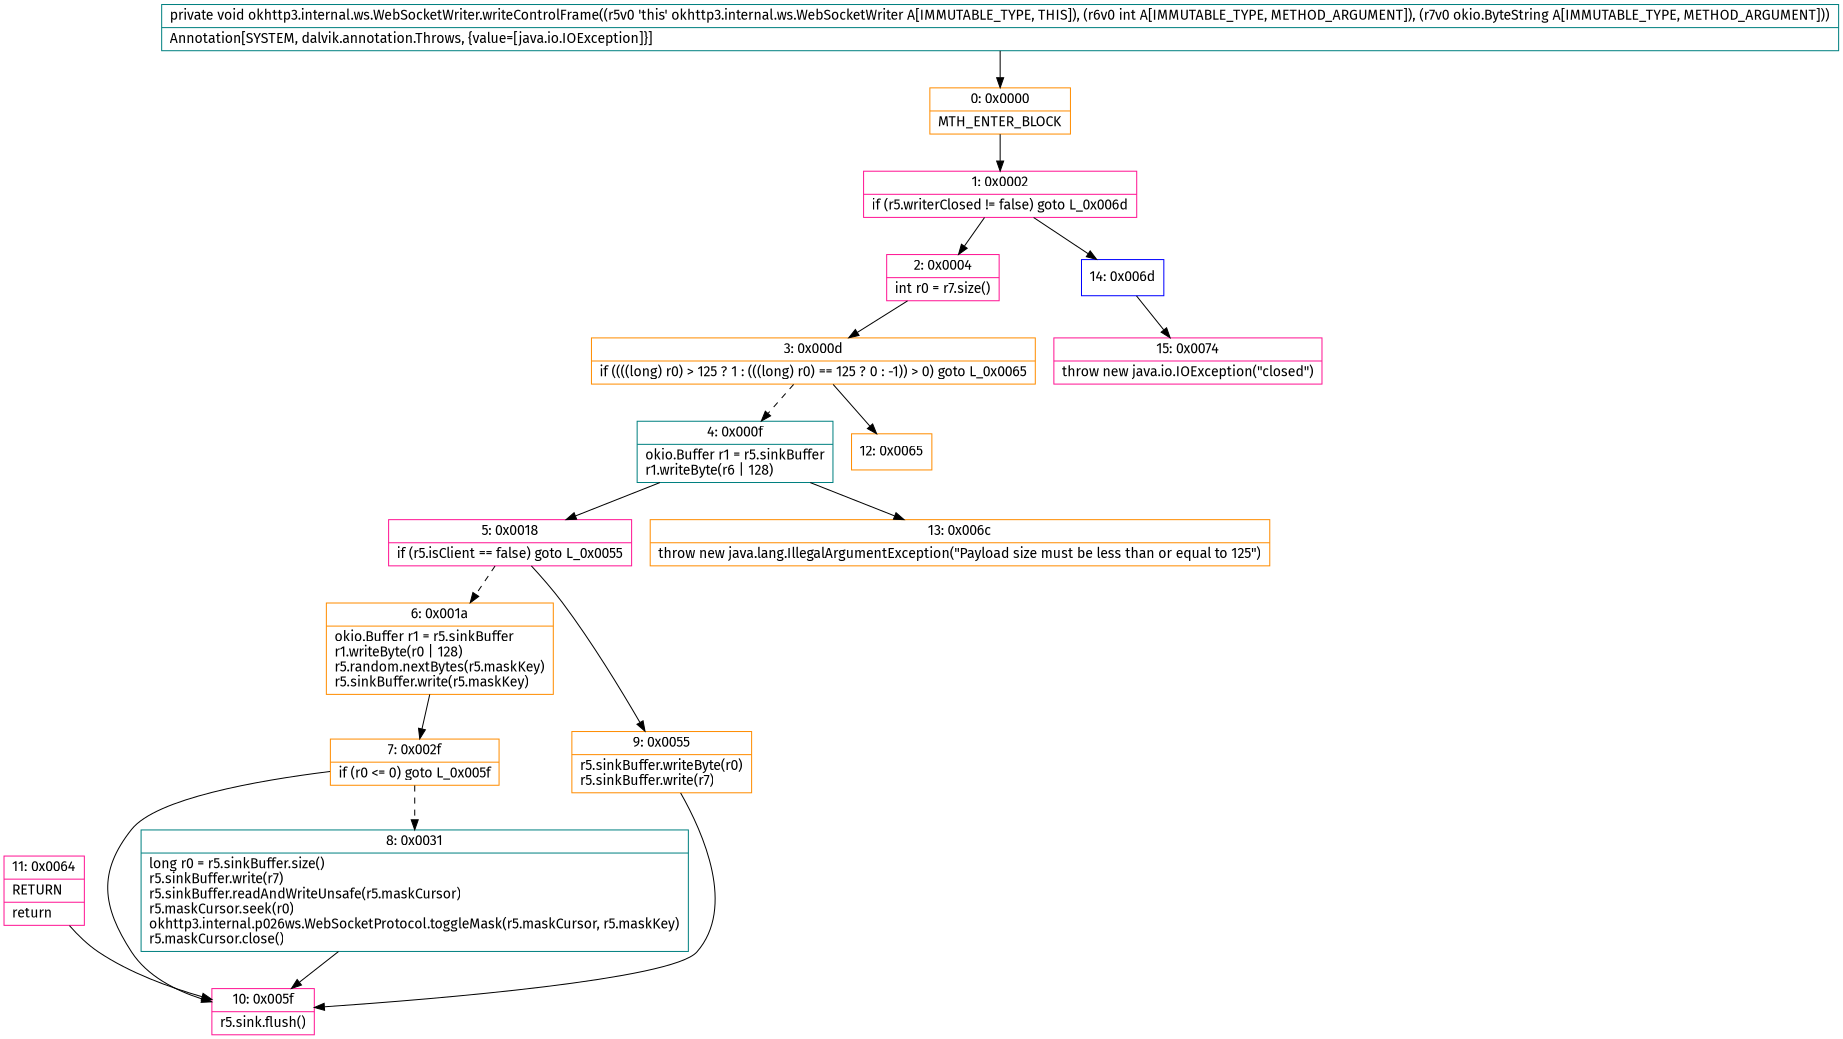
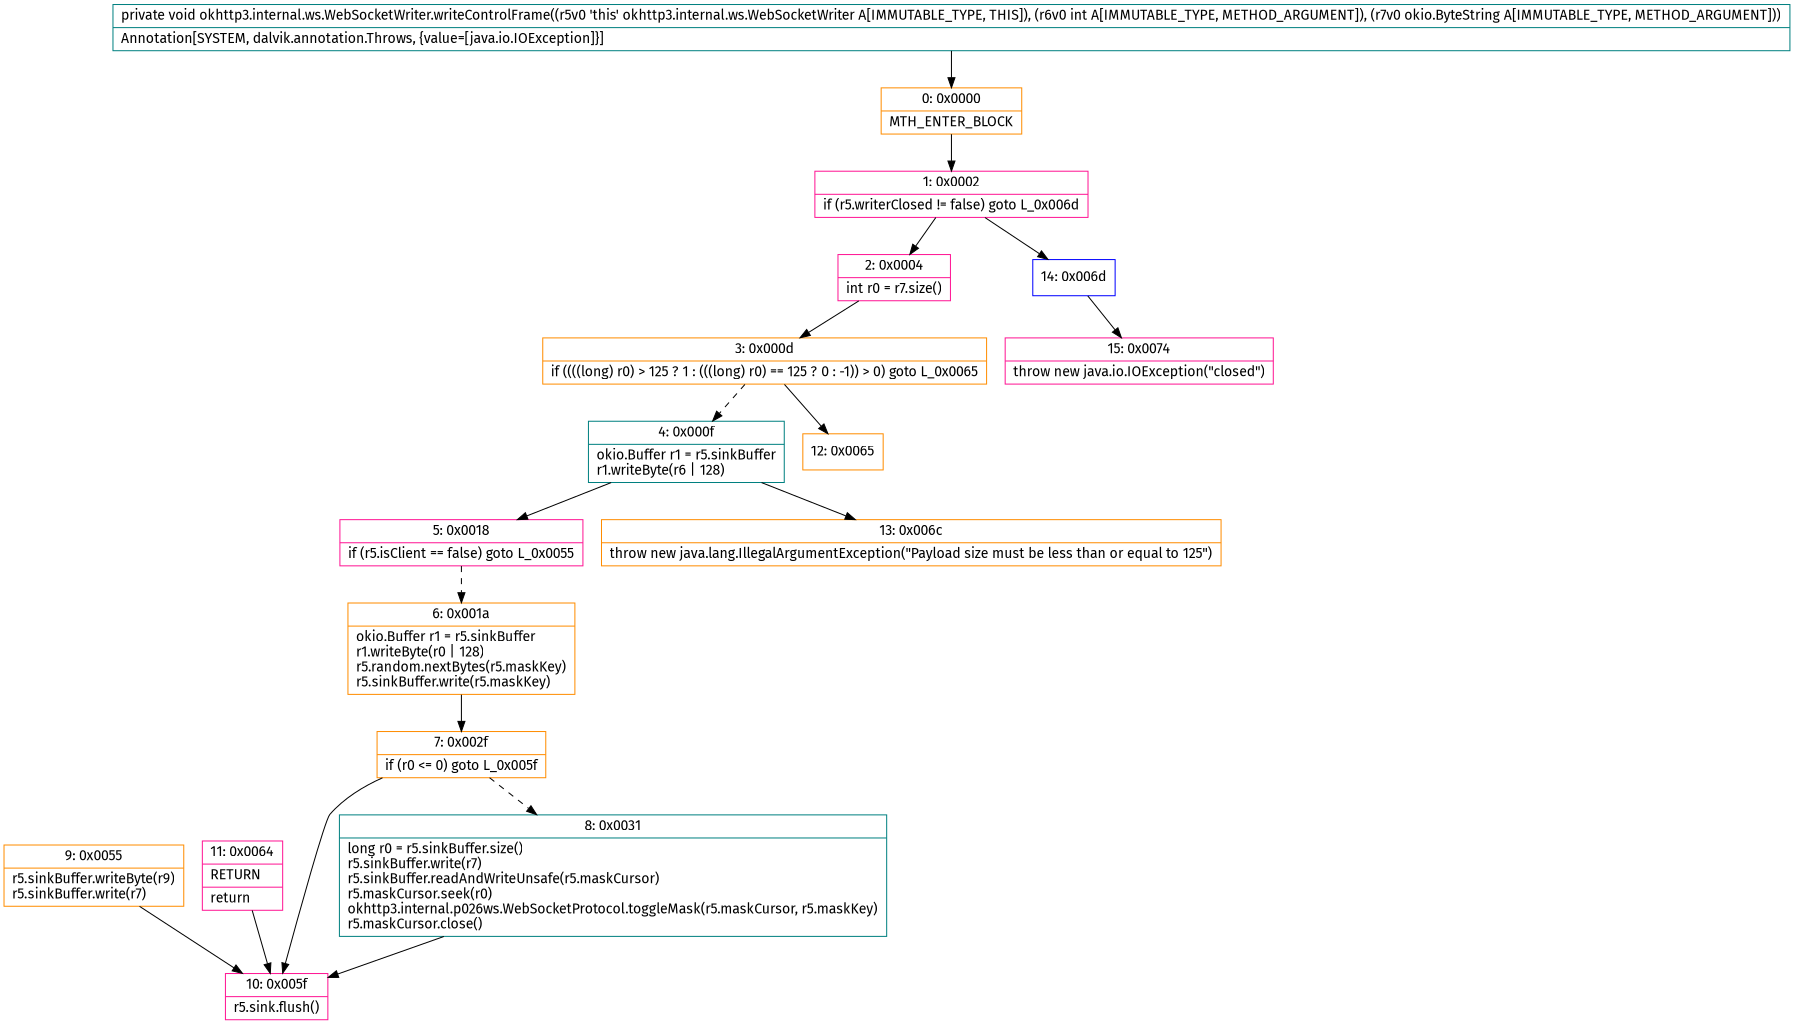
(590, 641) -> none
(662, 766) -> (94, 879)
